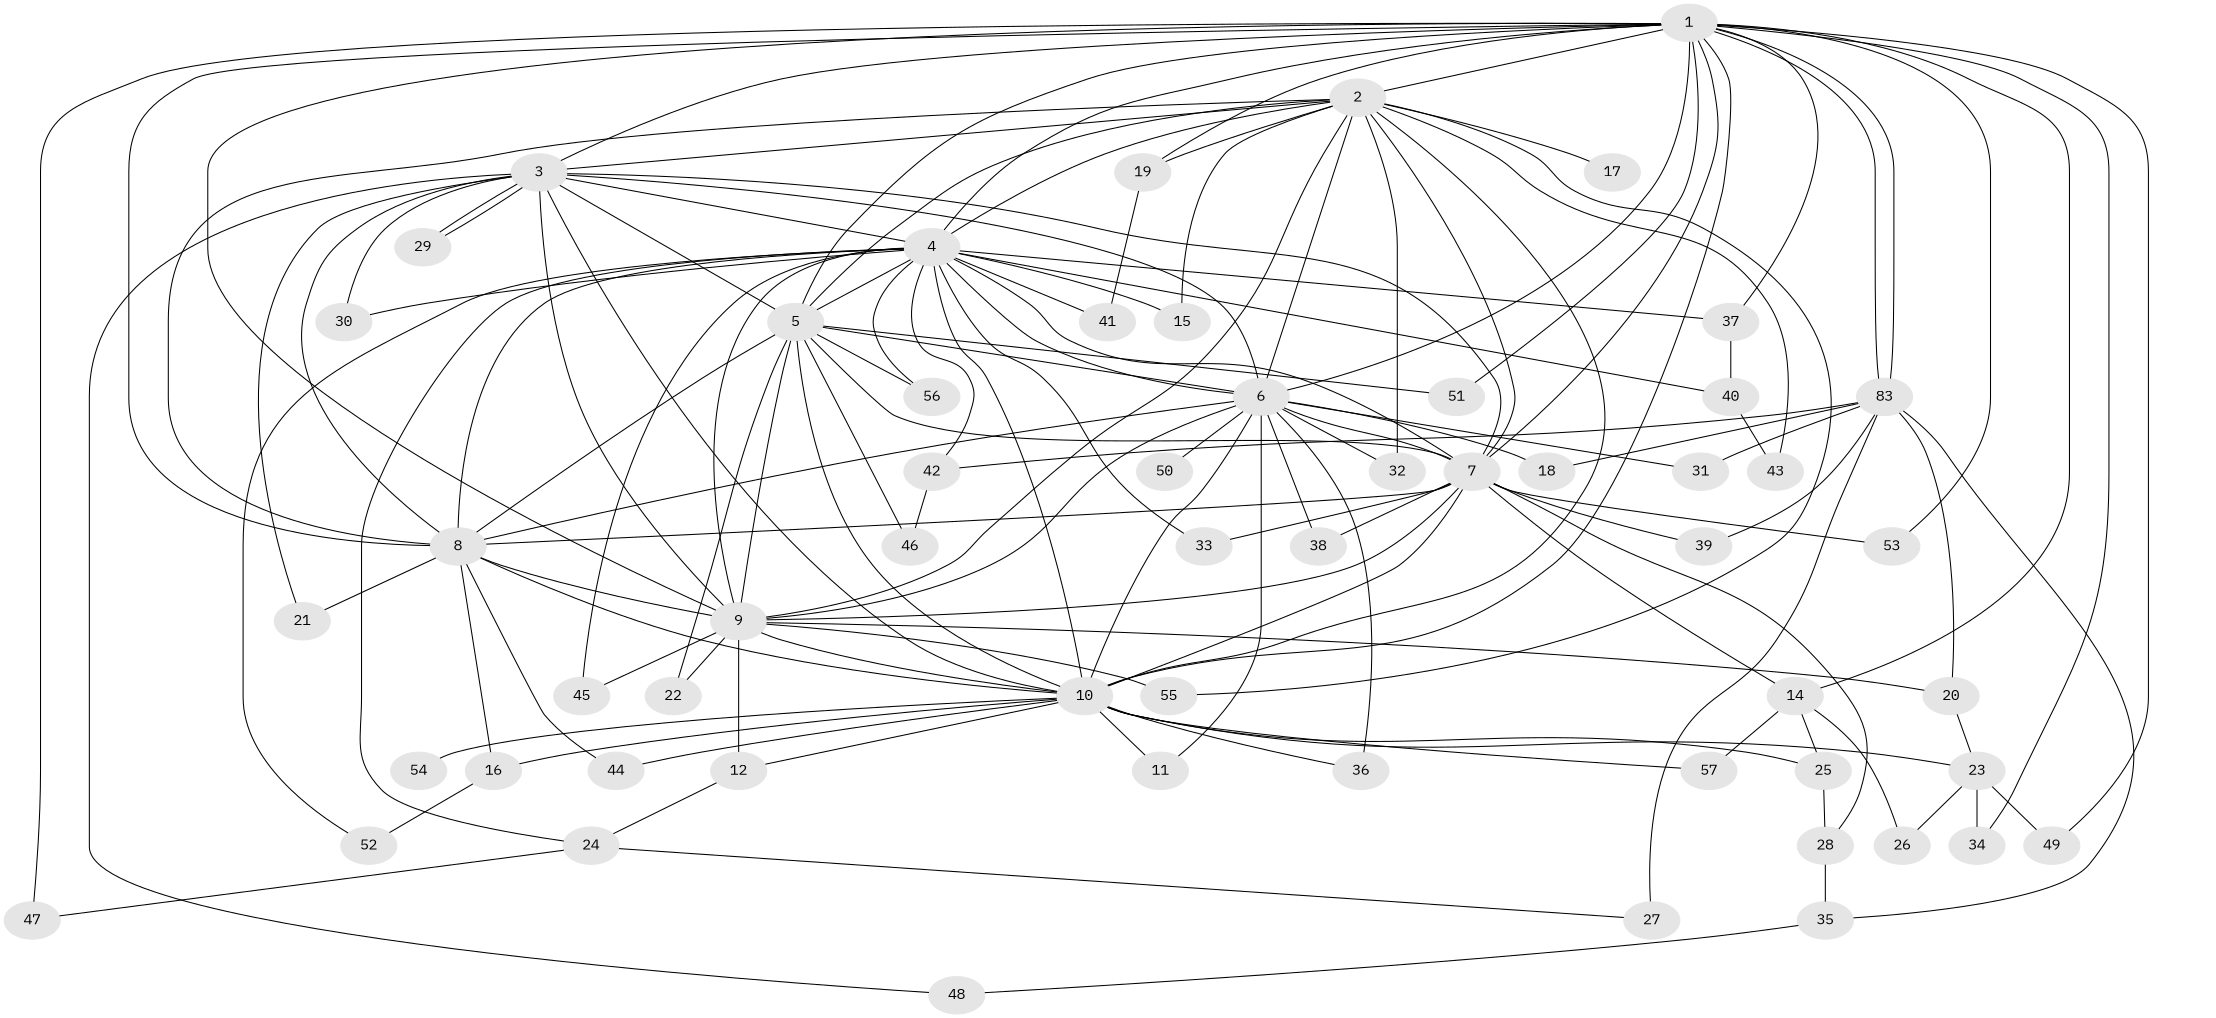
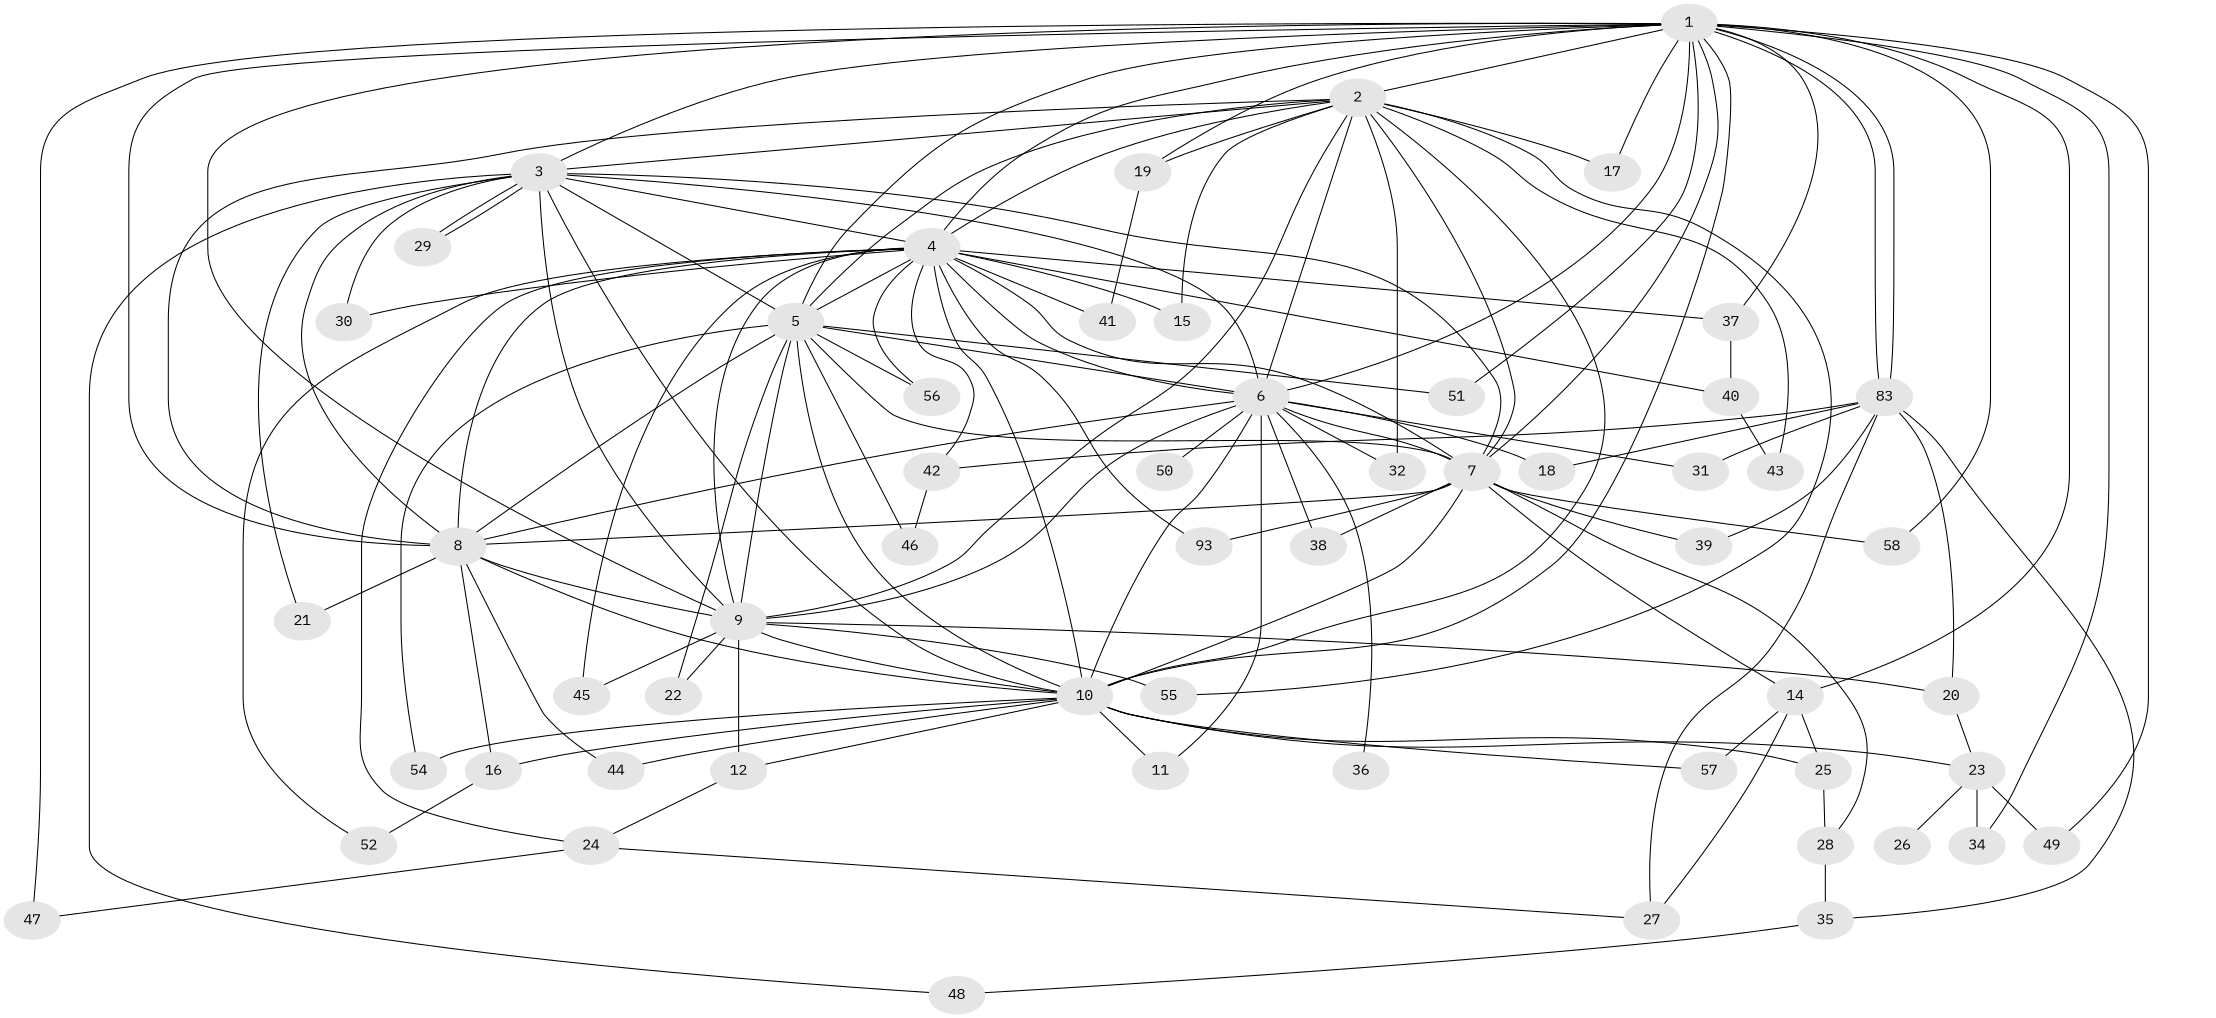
none -> (1646, 96)
none -> (455, 434)
(1204, 546) -> (1204, 546)
(1892, 546) -> (1892, 546)
(1146, 601) -> none
(1220, 739) -> none
(1872, 770) -> (1731, 812)
